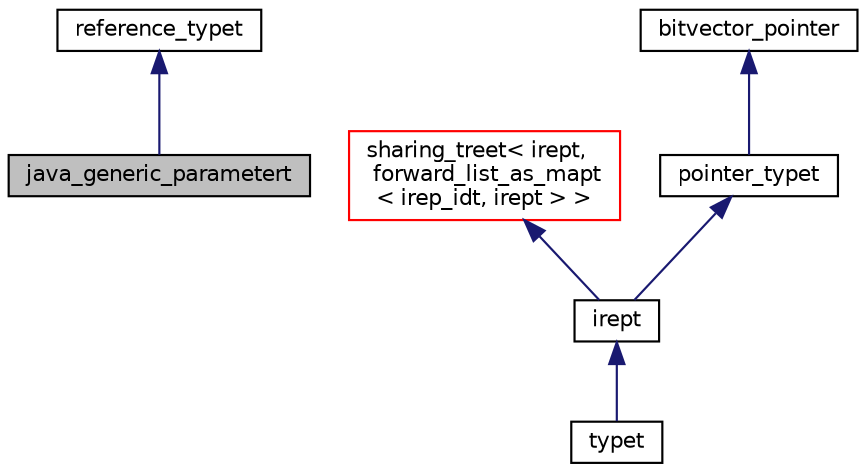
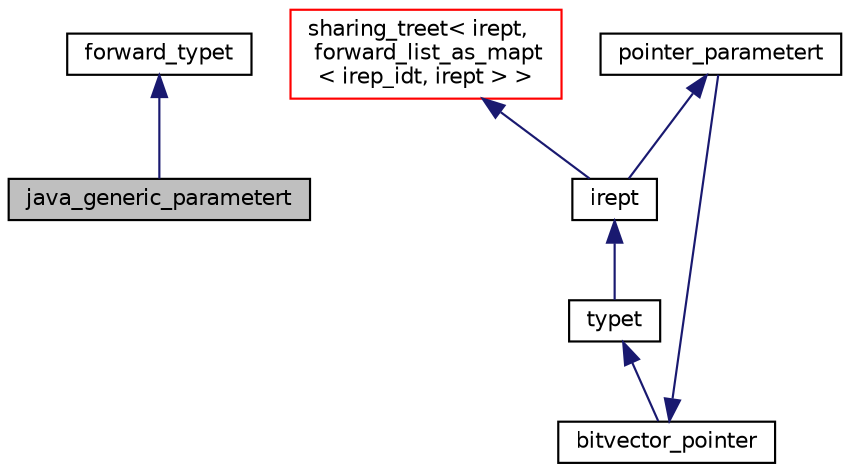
(159, 30) -> (159, 54)
(749, 176) -> (721, 54)
none -> (645, 392)
